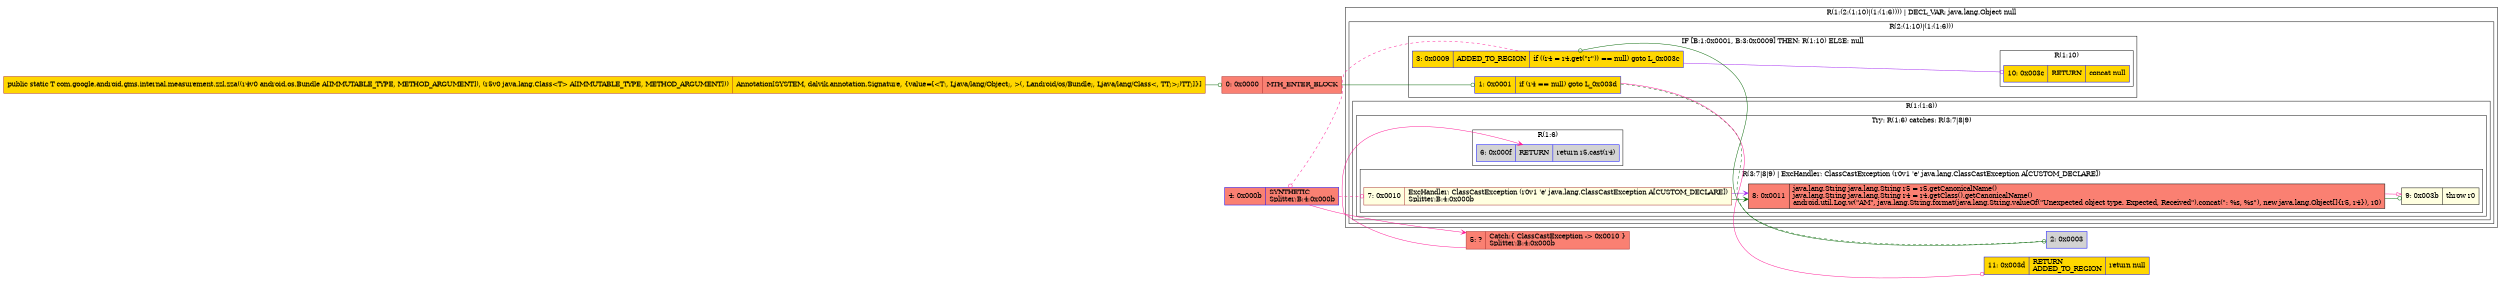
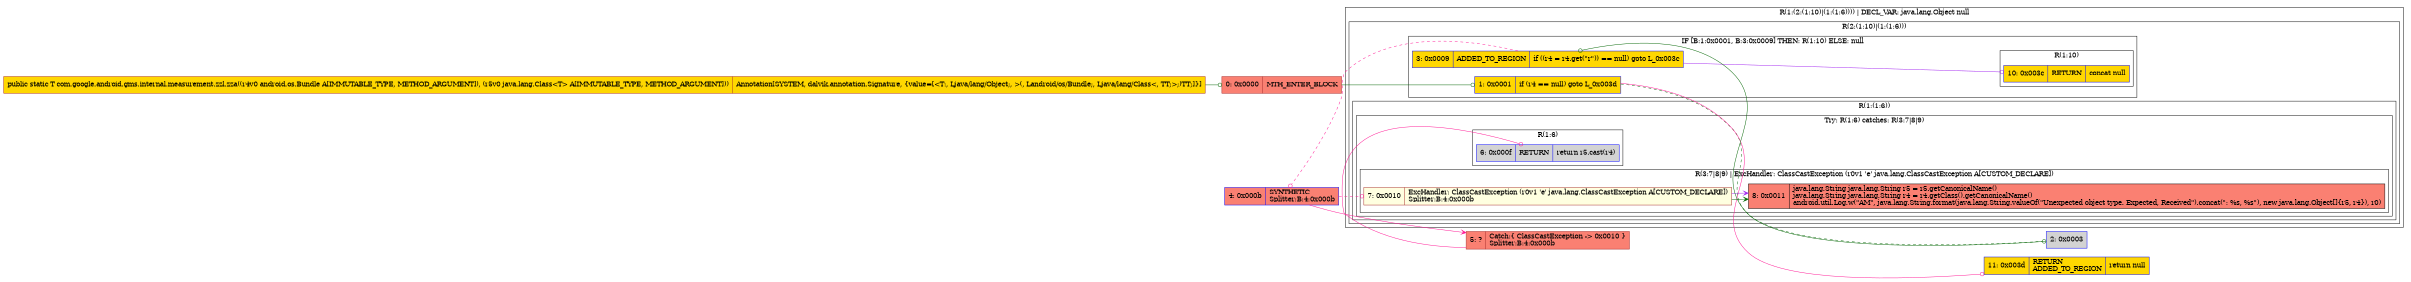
(1359, 145) -> (1360, 145)
(2440, 196) -> none
